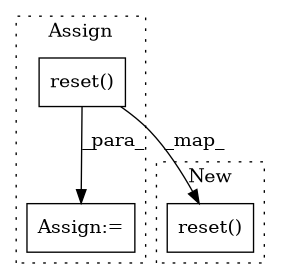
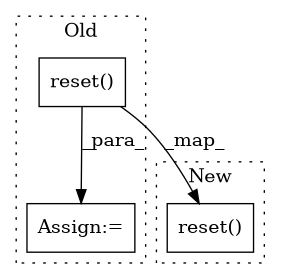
(81, 32) -> (81, 32)
